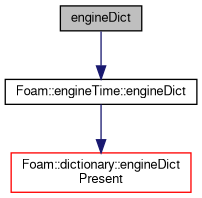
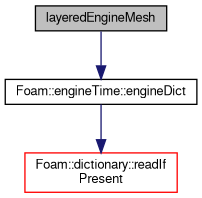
(101, 18) -> (101, 18)
(101, 173) -> (101, 173)
